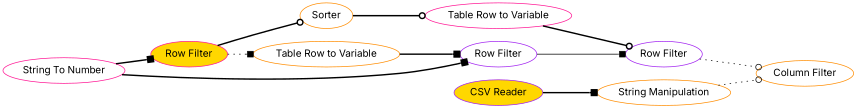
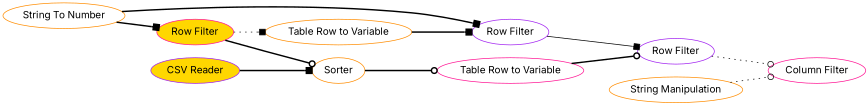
(64, 71) -> (64, 16)
(805, 73) -> (817, 71)
(566, 93) -> (272, 71)
